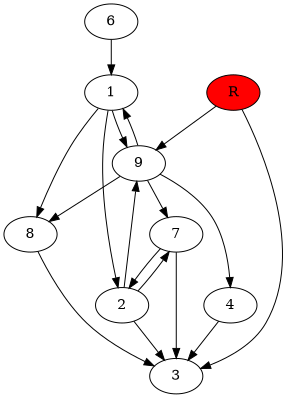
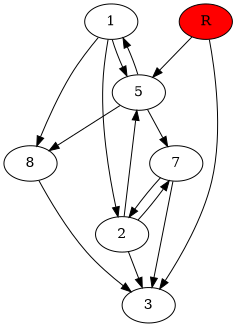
(111, 22) -> none
(139, 163) -> (139, 93)
(230, 305) -> none
